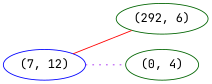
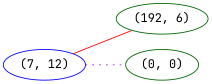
(162, 19) -> (162, 19)
(162, 65) -> (162, 65)
